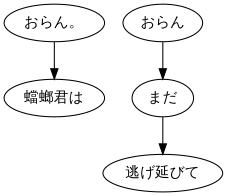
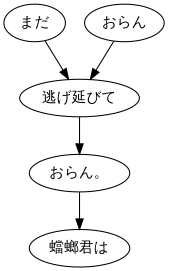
(163, 55) -> (105, 56)
none -> (80, 130)
